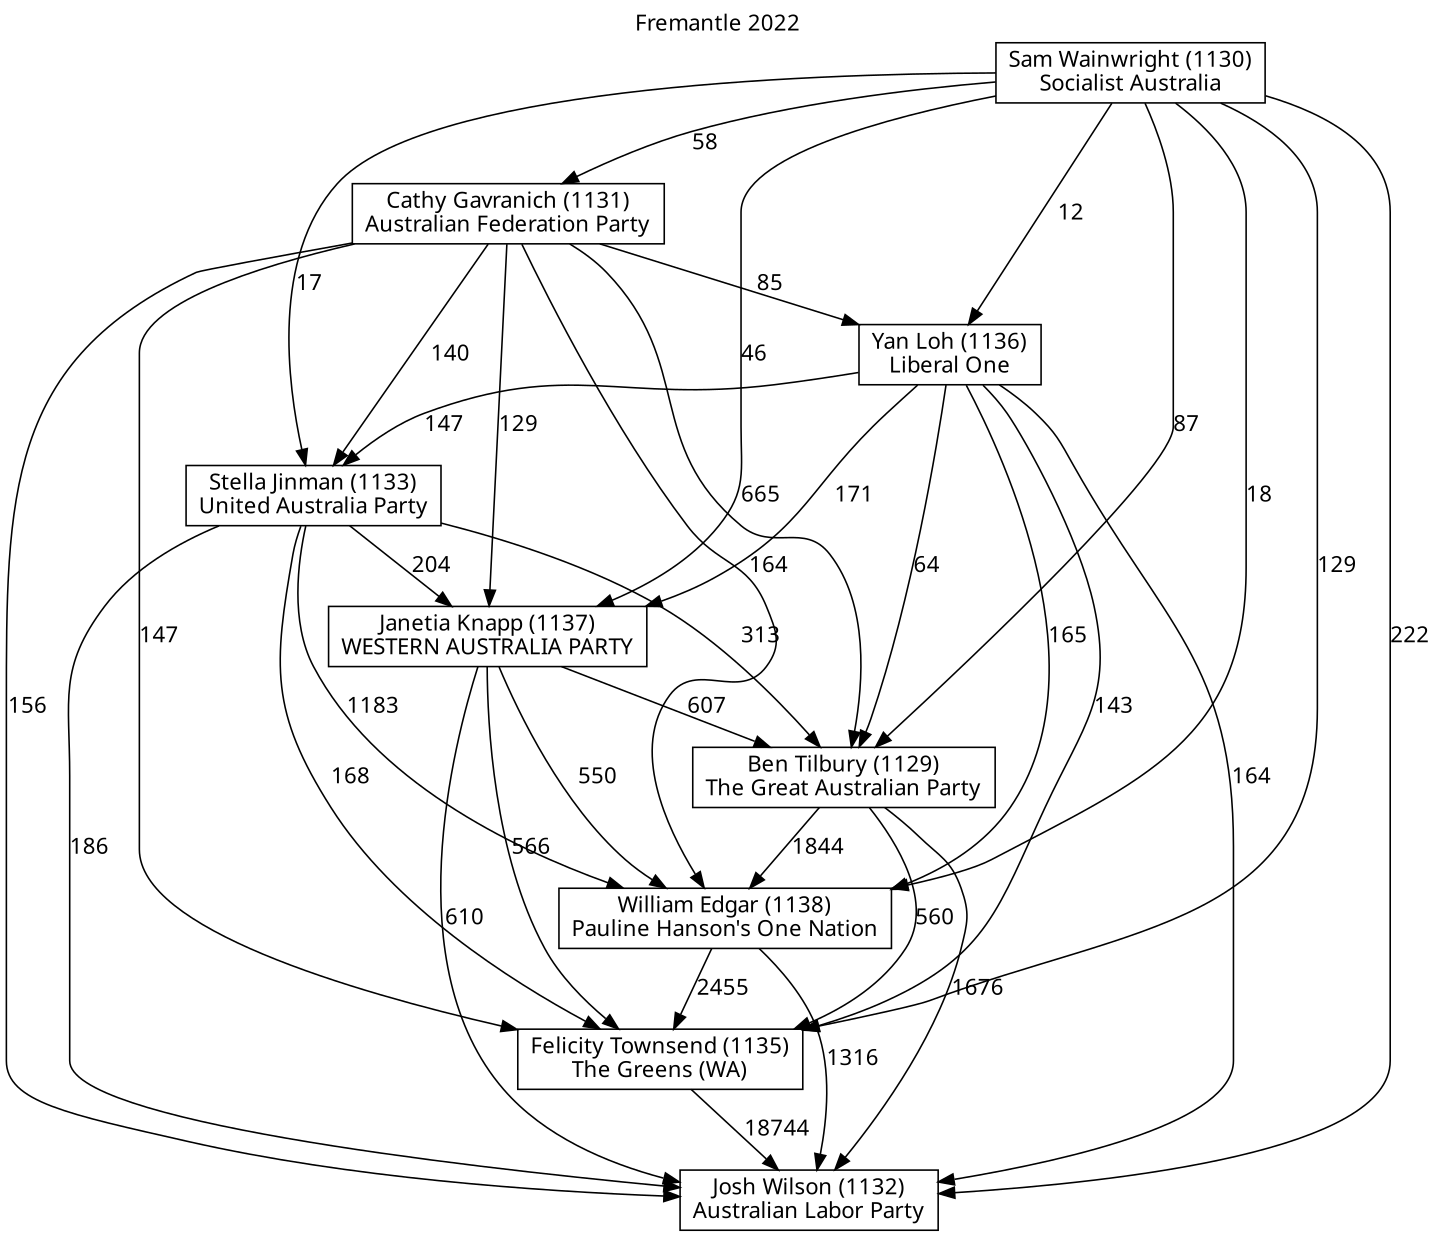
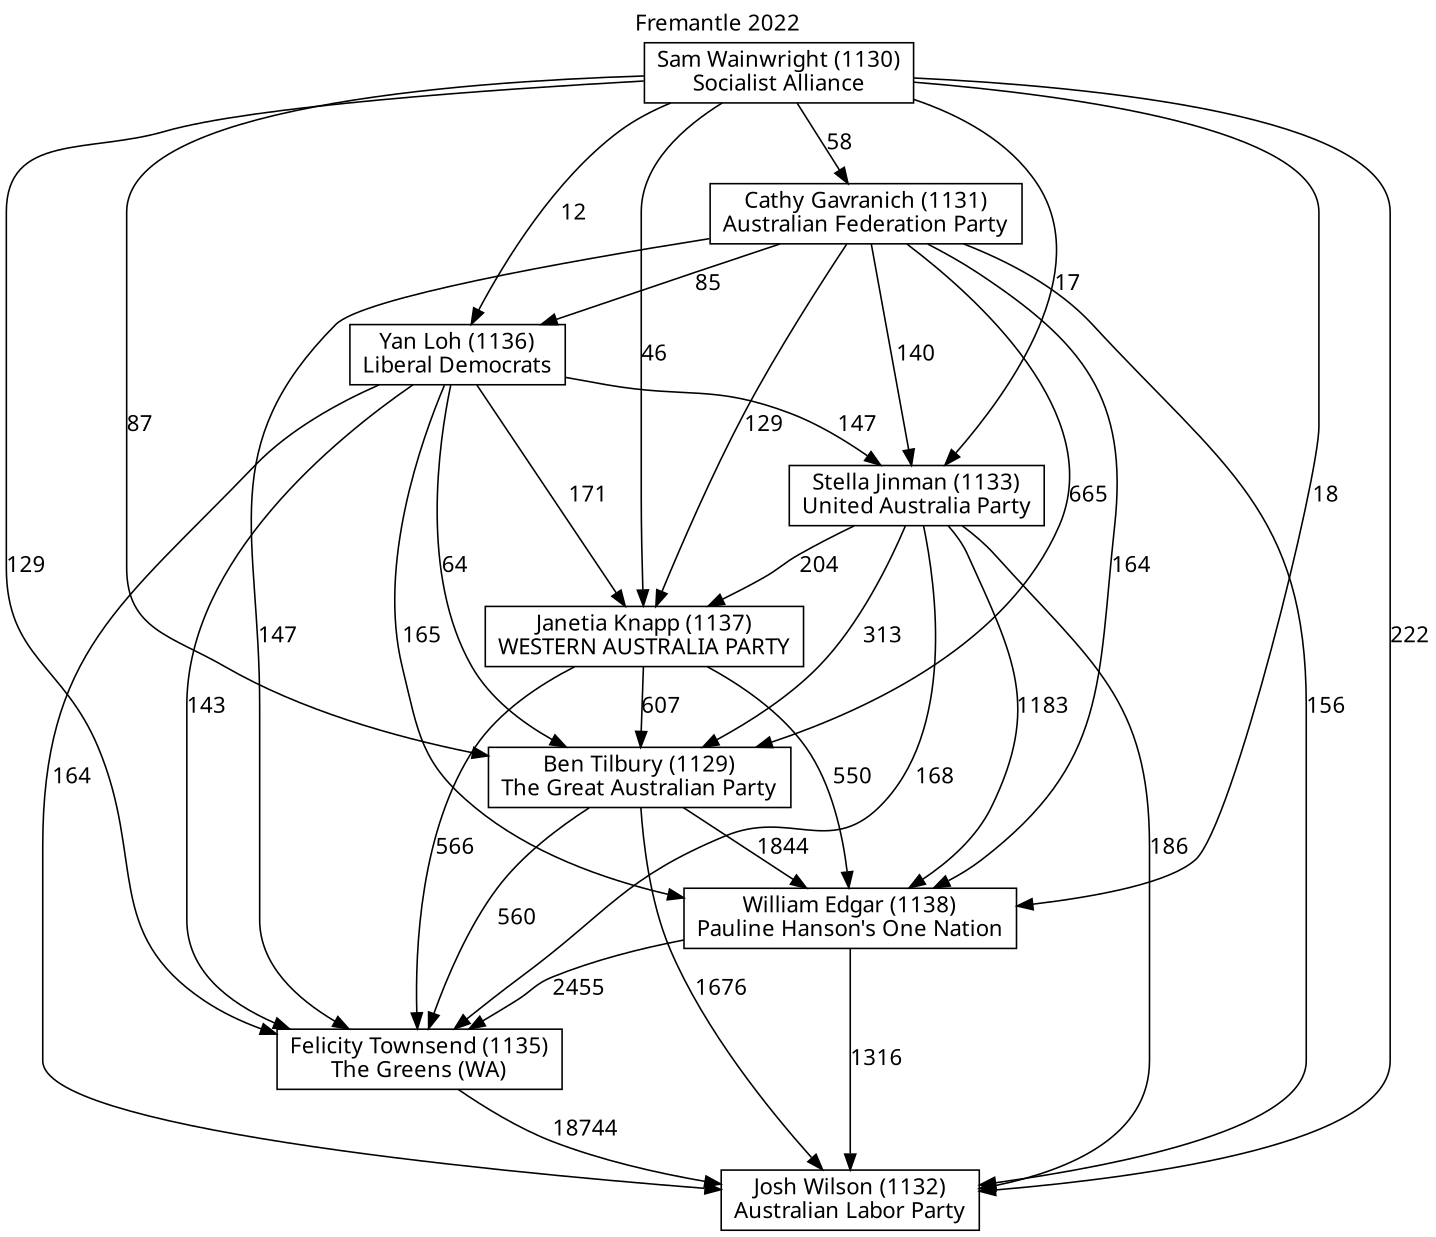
(1131, 73) -> (779, 73)
(950, 355) -> (458, 355)
(450, 975) -> none
